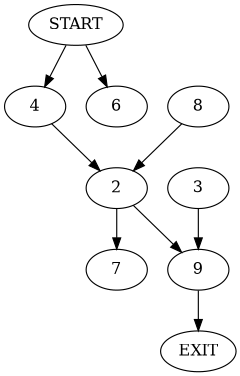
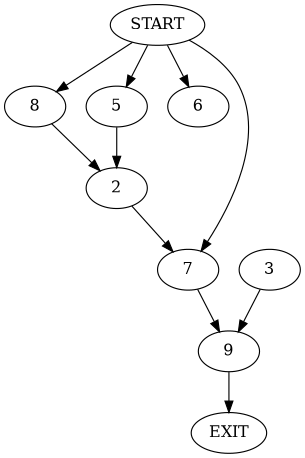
none -> (99, 64)
(35, 107) -> (117, 107)
none -> (248, 133)
(153, 225) -> (206, 305)
